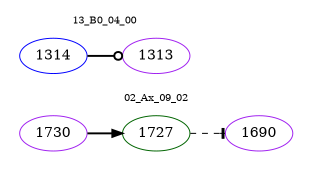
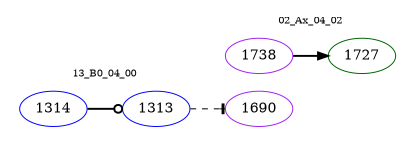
(156, 56) -> (156, 109)
(156, 99) -> (311, 21)
(53, 133) -> (259, 56)
(205, 133) -> (205, 109)
